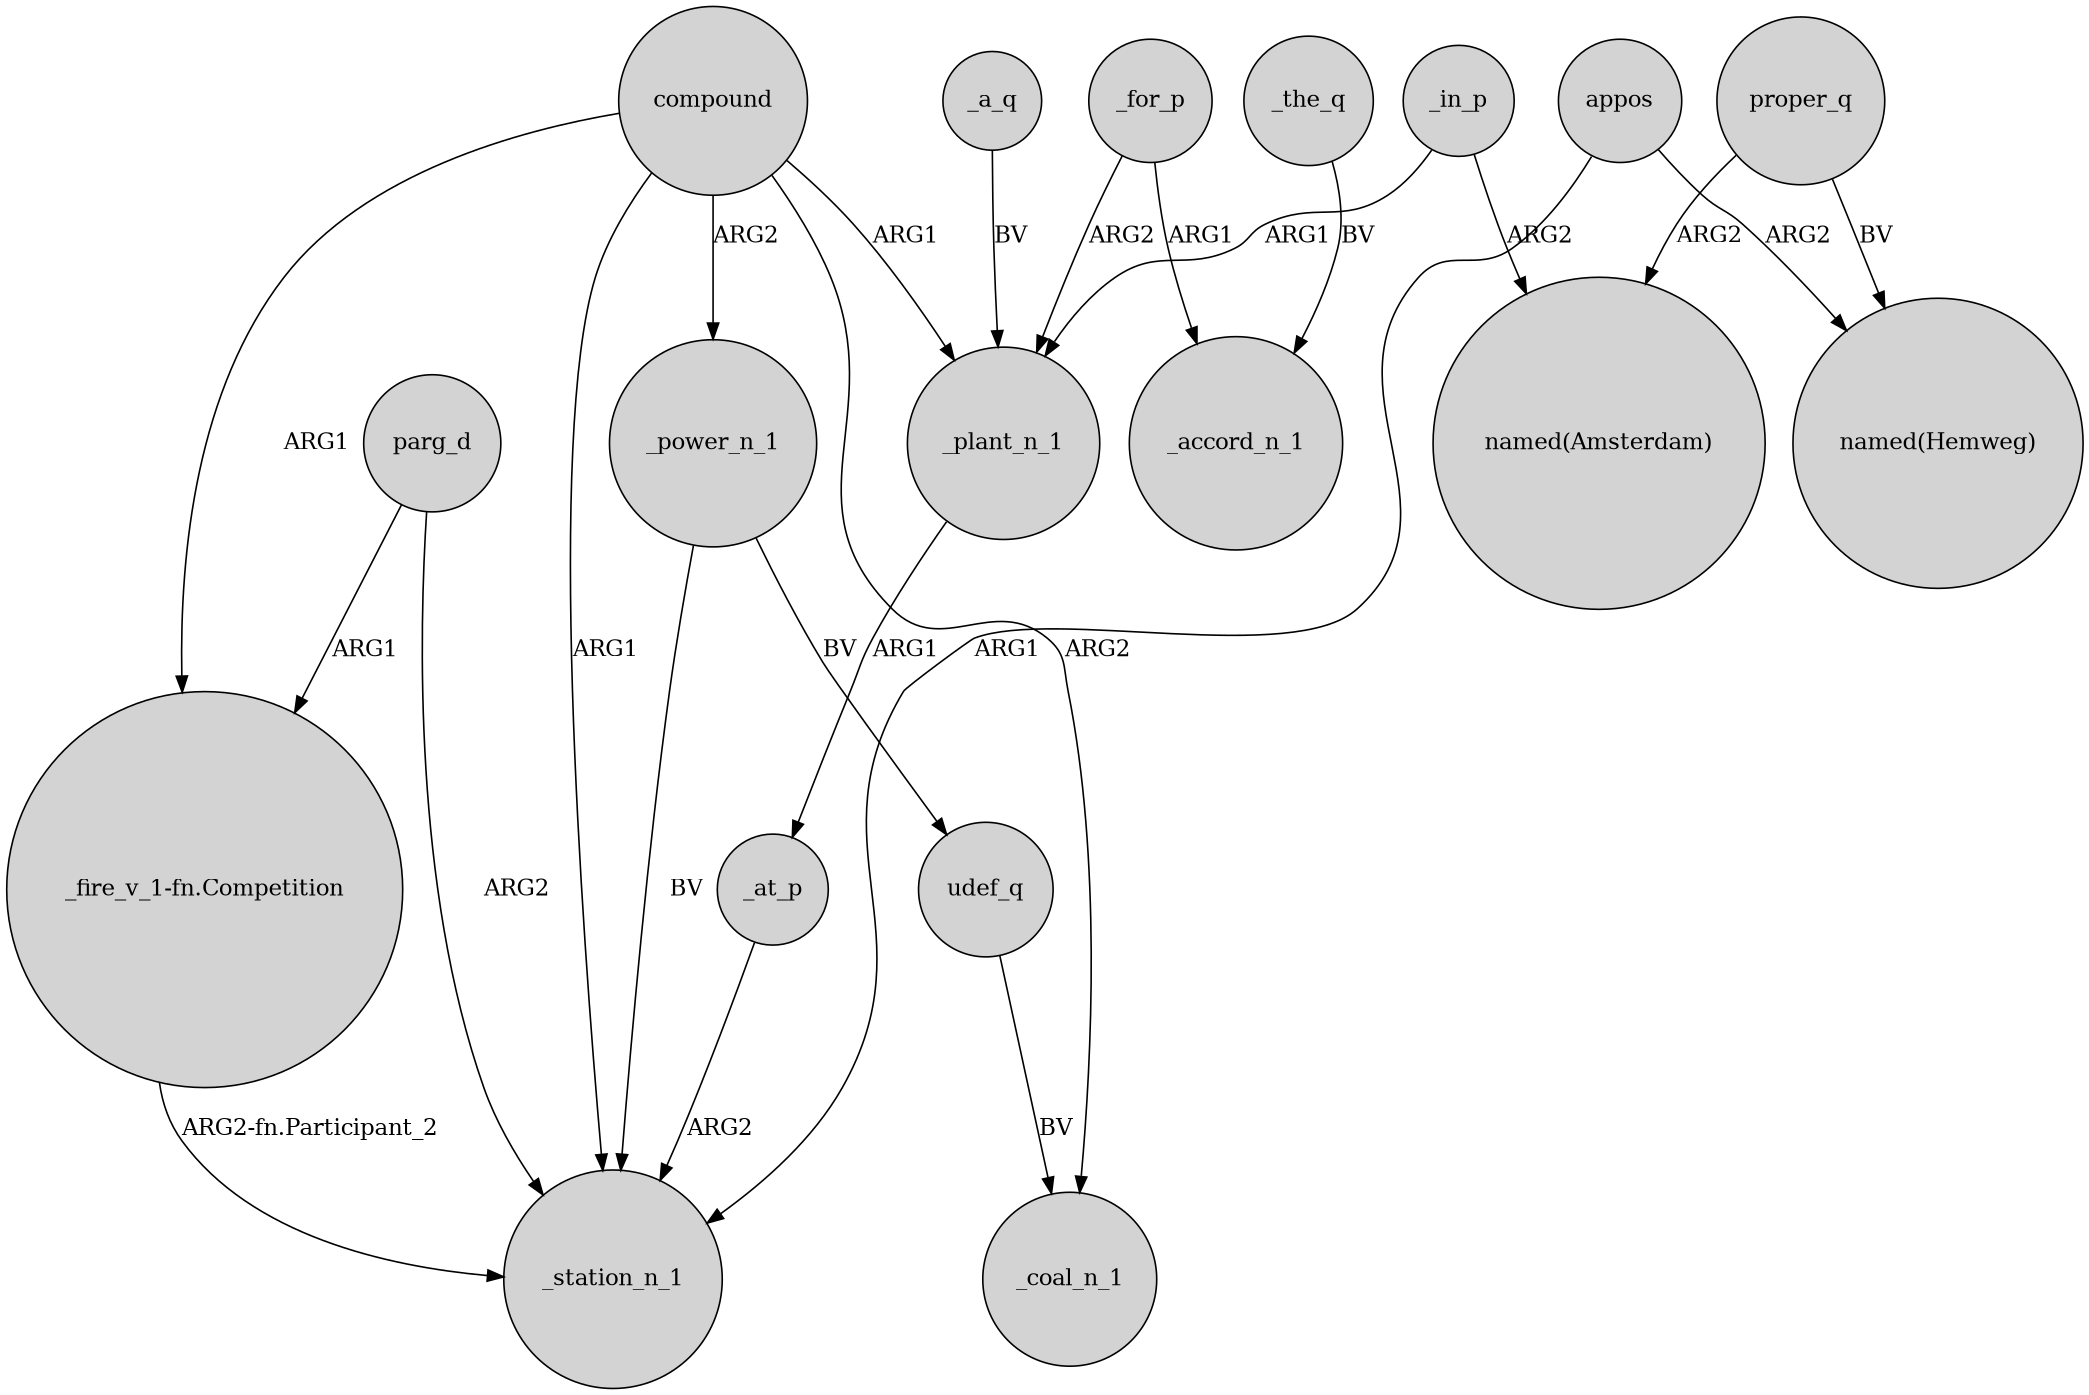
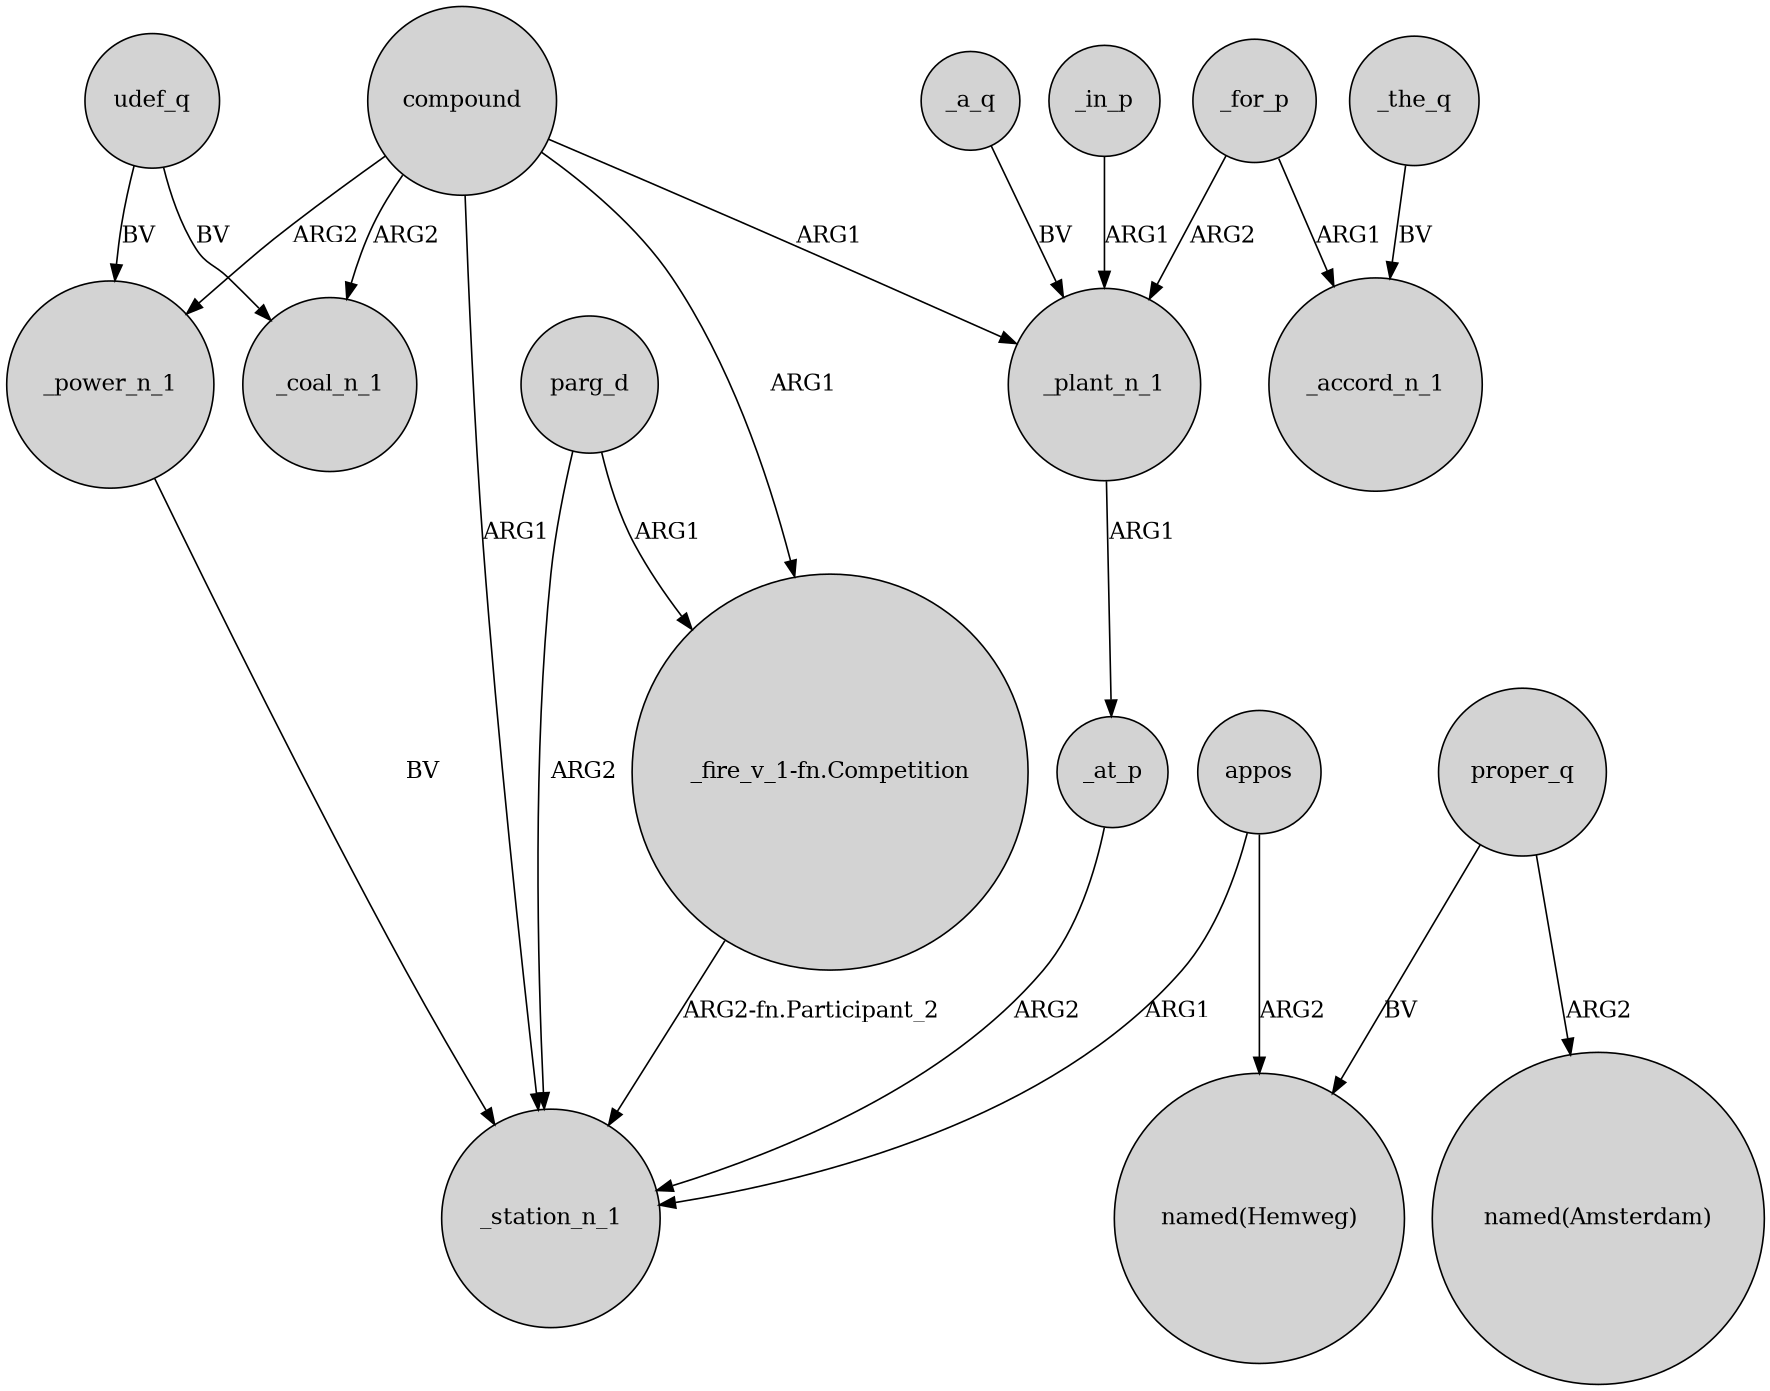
(1495, 217) -> none
(838, 685) -> (123, 215)
